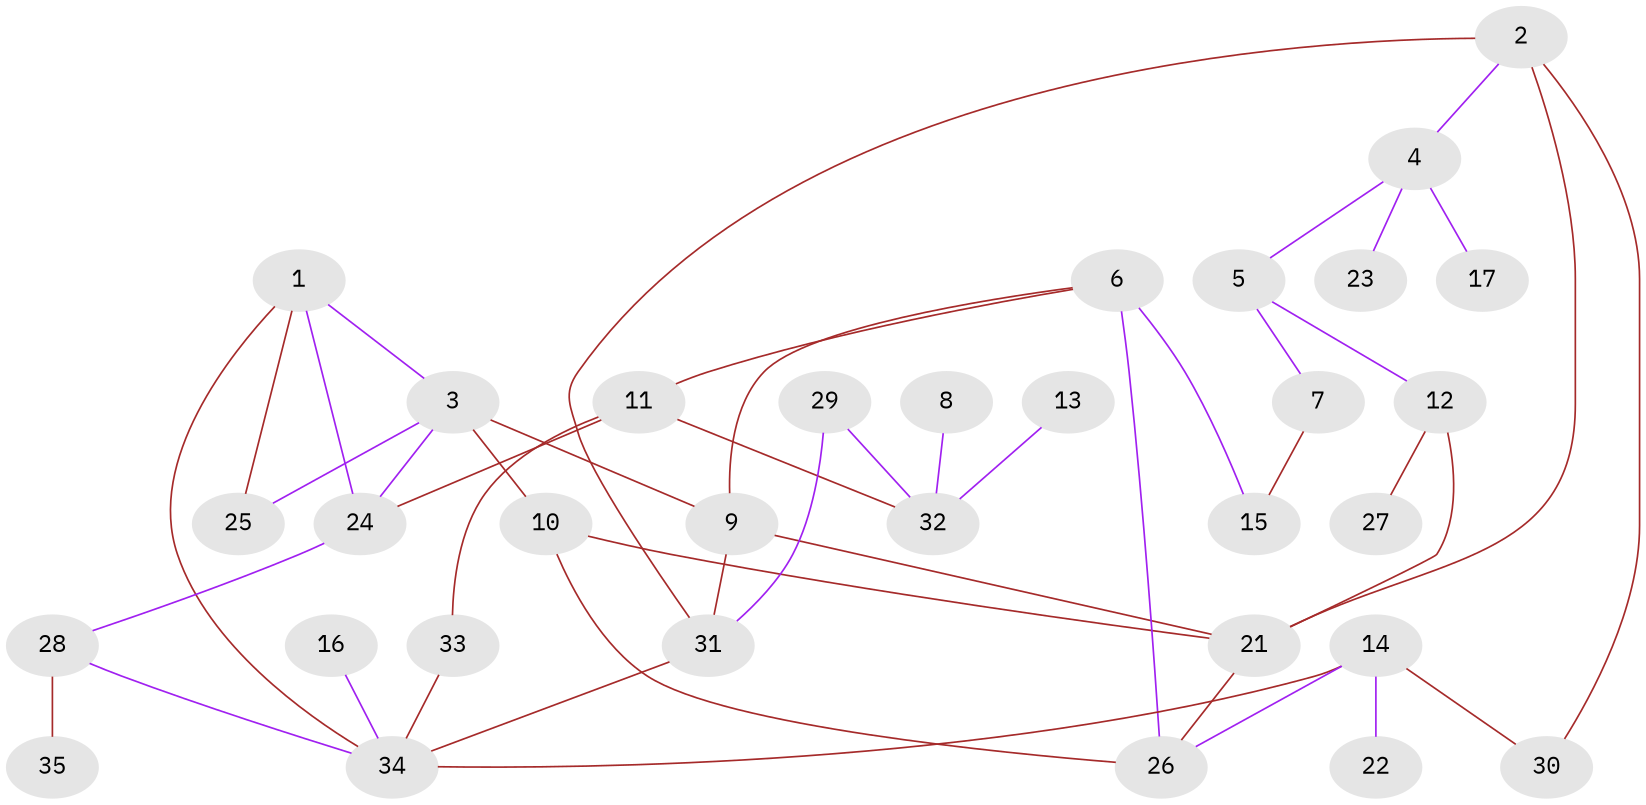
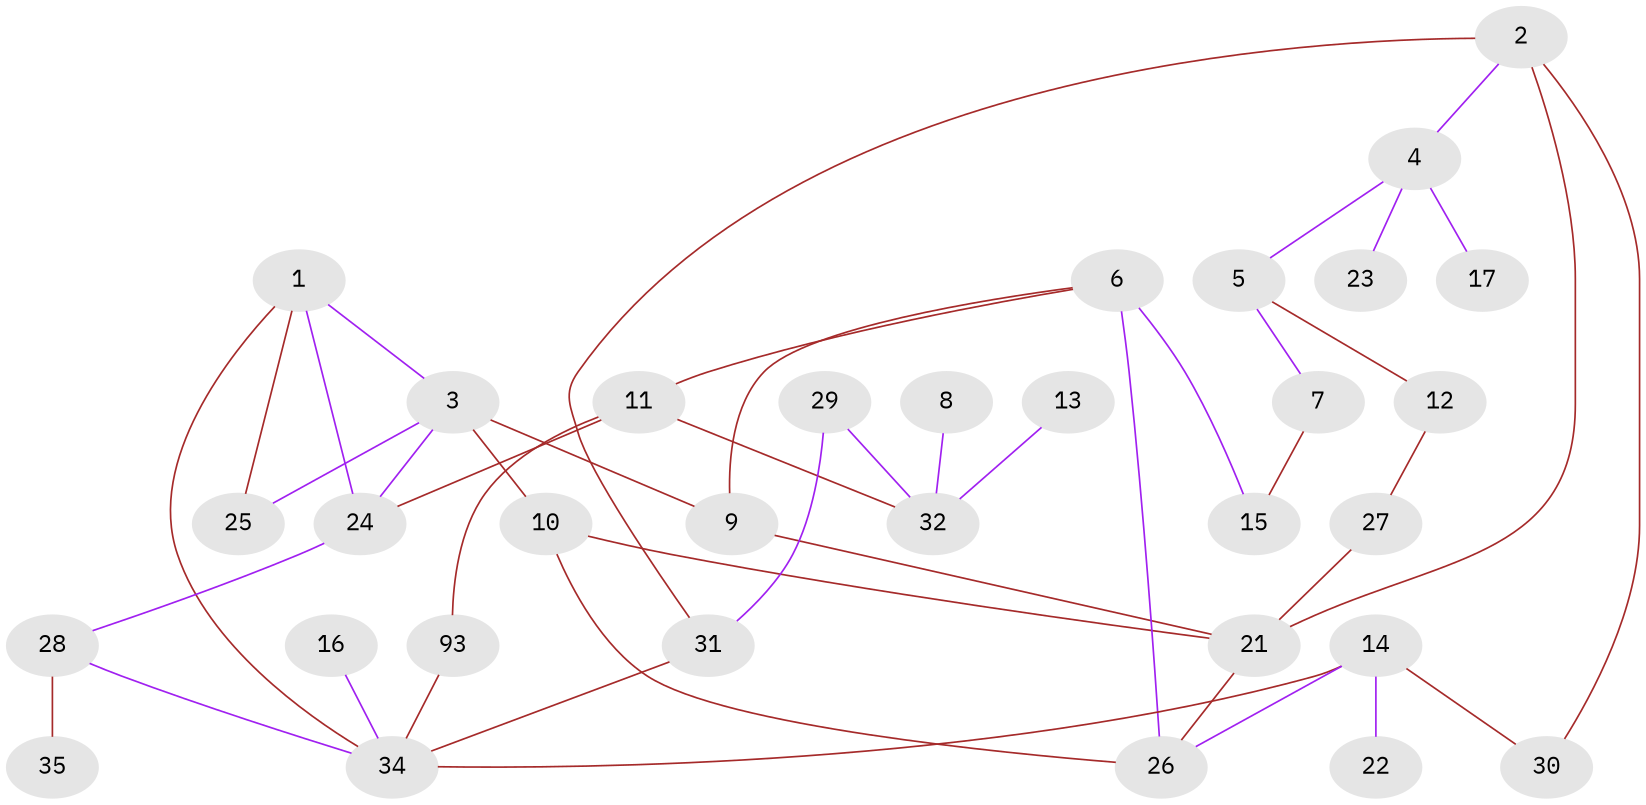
(1340, 341) -> (1340, 341)
(1420, 564) -> (1315, 585)
(720, 585) -> none
(453, 646) -> (453, 646)
